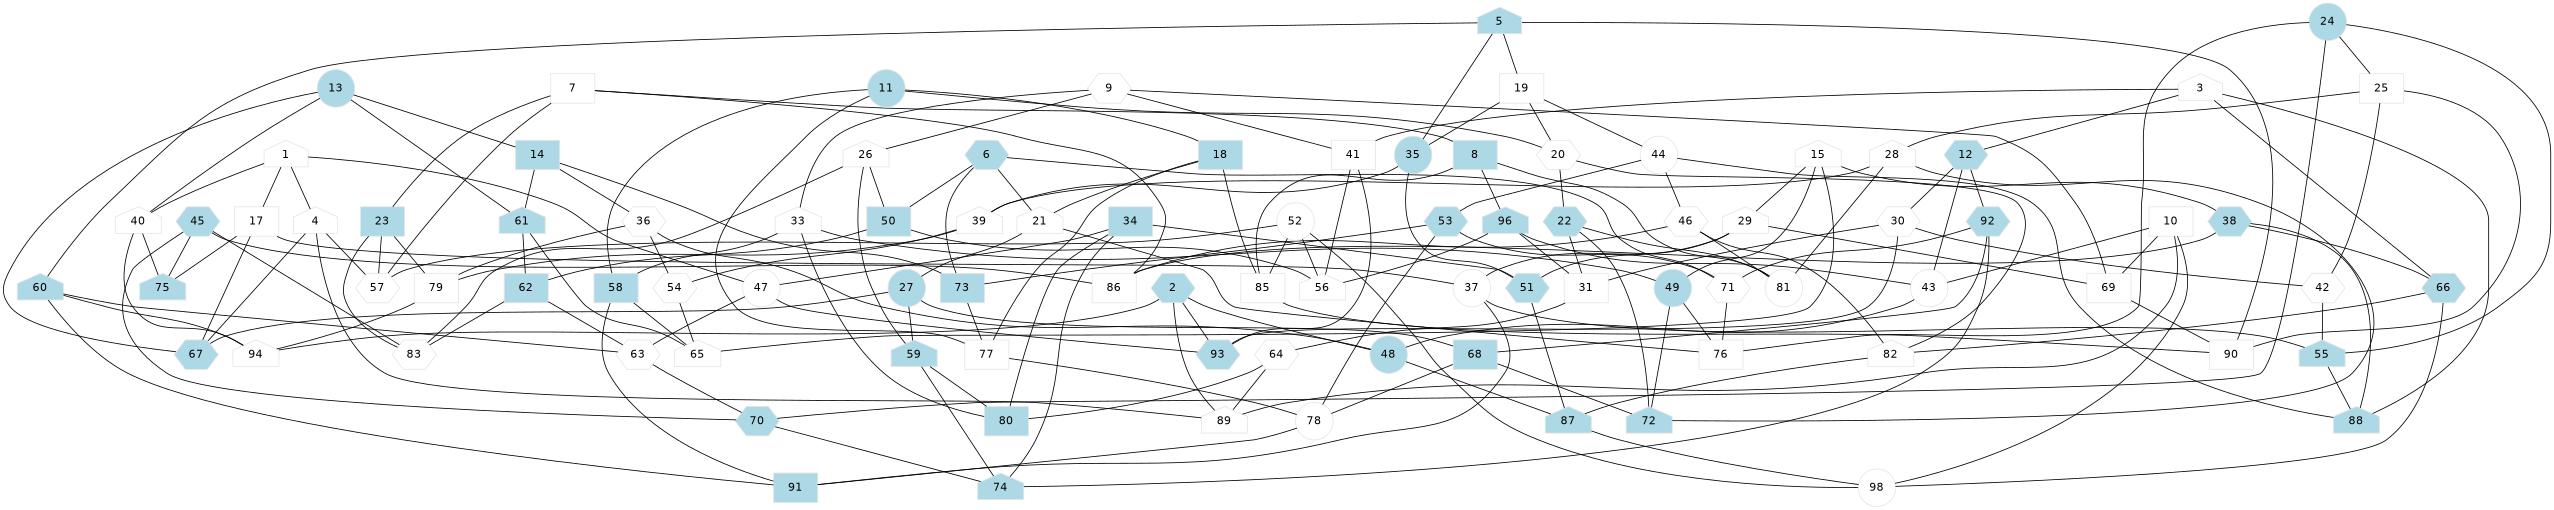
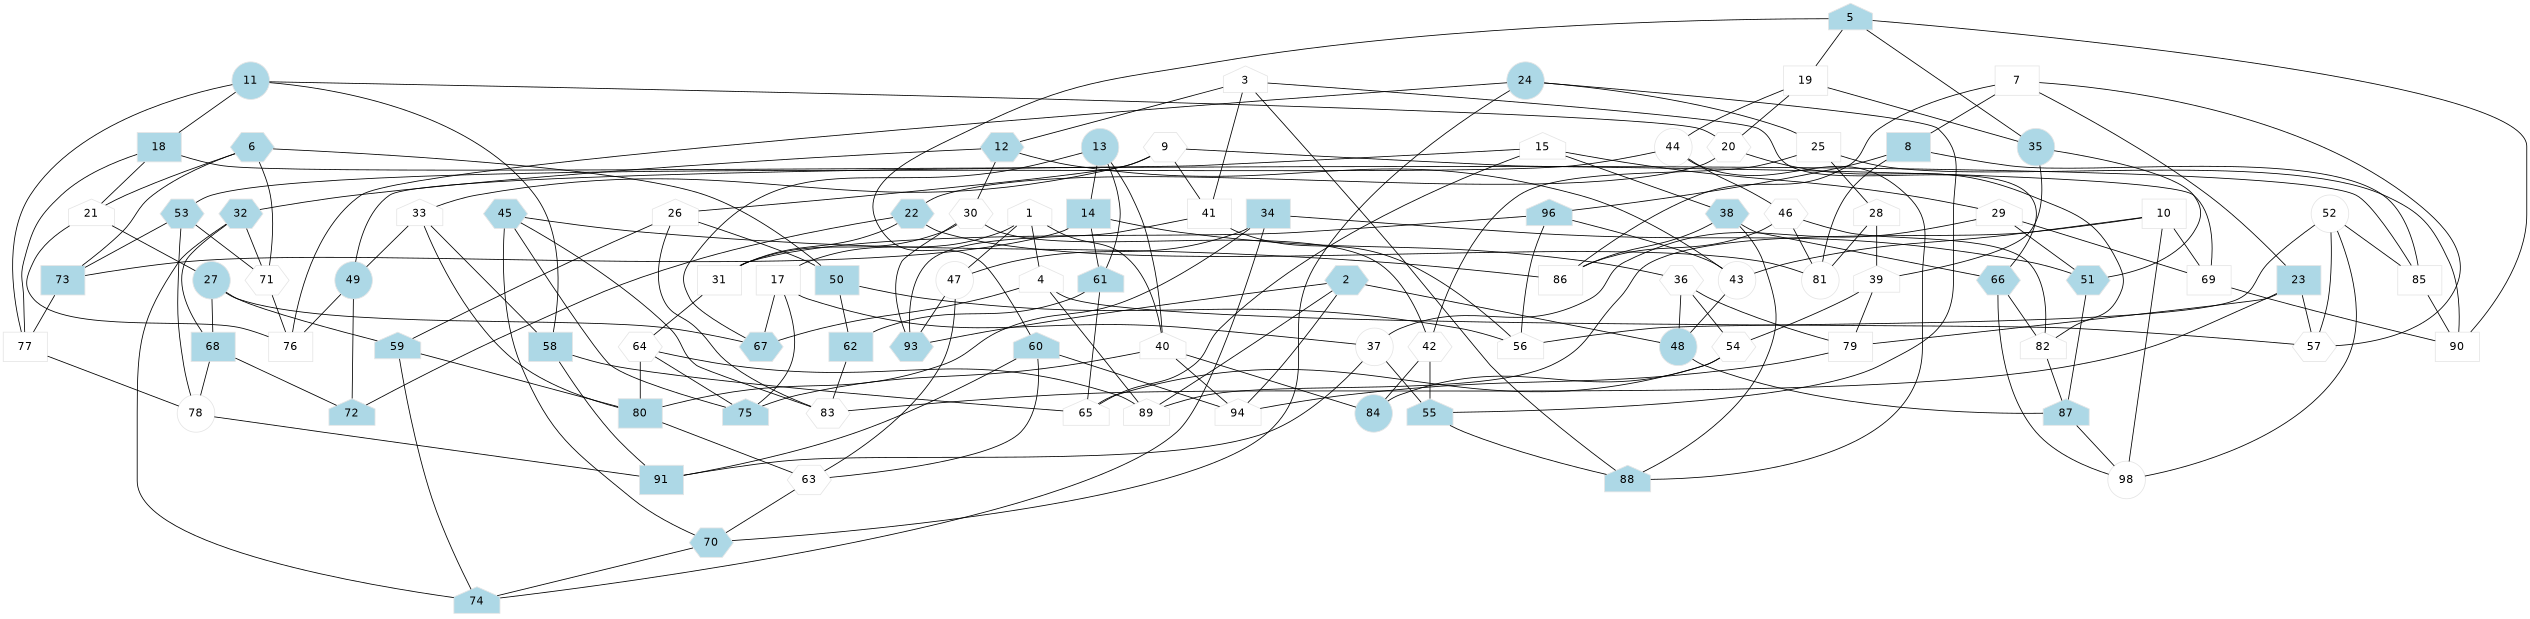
(1988, 222) -> (241, 214)
(586, 323) -> (727, 448)
none -> (697, 383)
(2303, 392) -> none
none -> (1374, 413)
